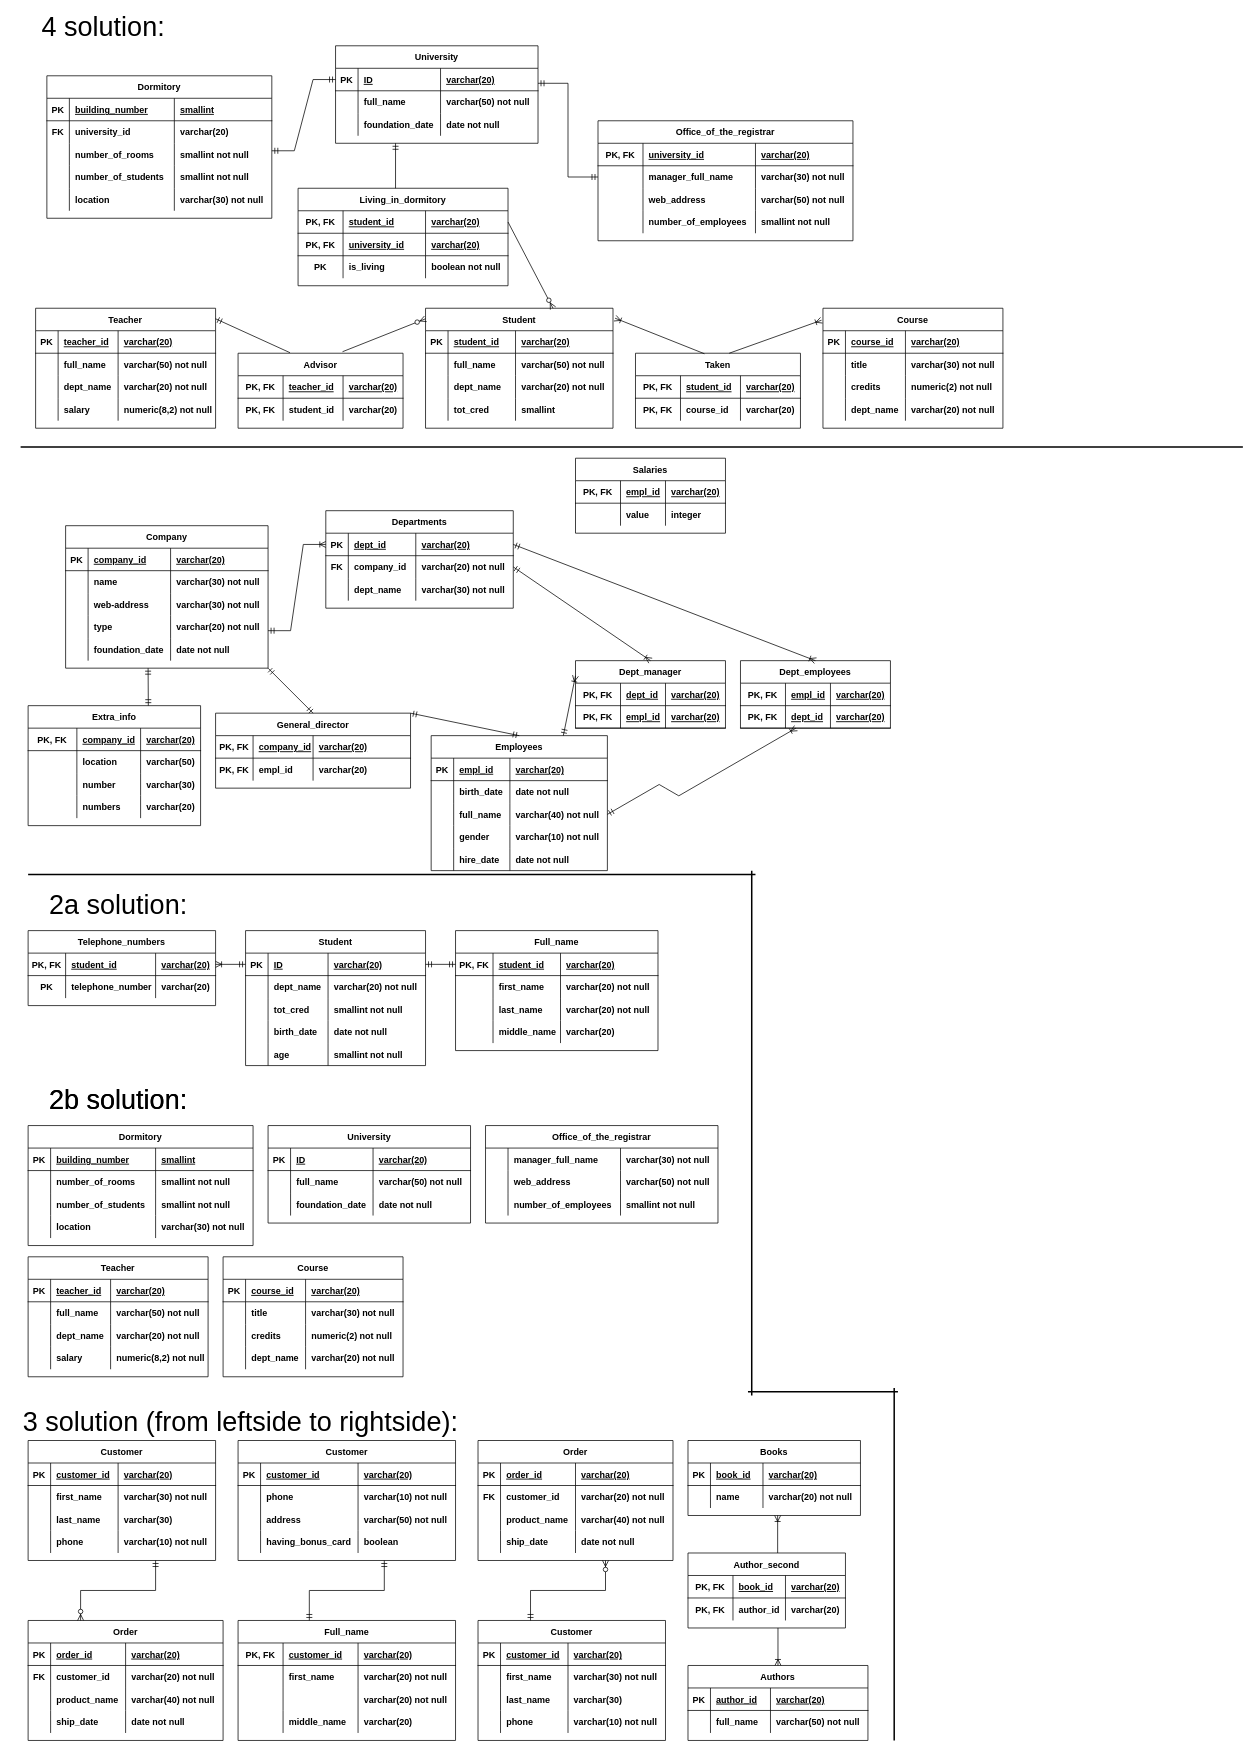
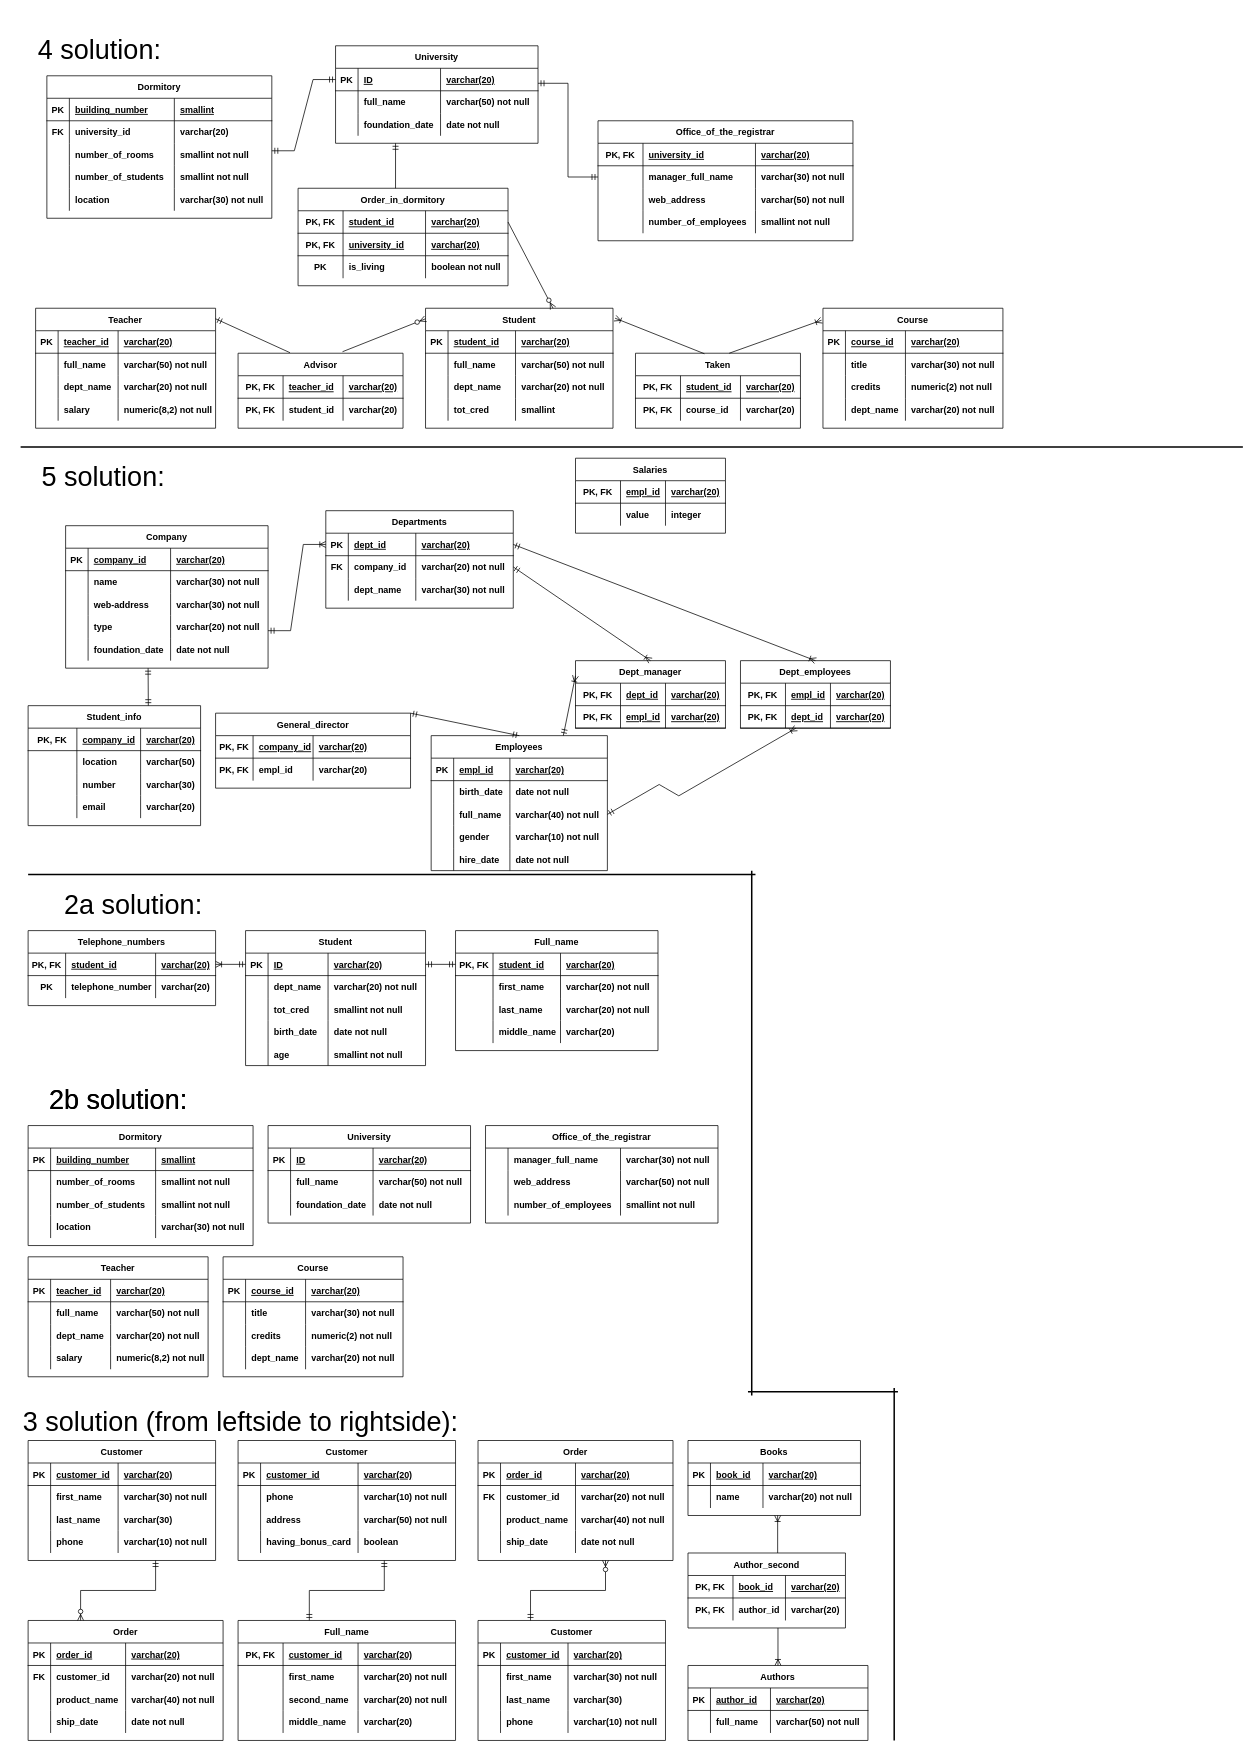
(103, 27) -> (99, 49)
(403, 200) -> (403, 200)
none -> (103, 477)
(291, 691) -> none
(114, 717) -> (114, 717)
(100, 807) -> (93, 807)
(118, 904) -> (133, 904)
none -> (321, 1699)
